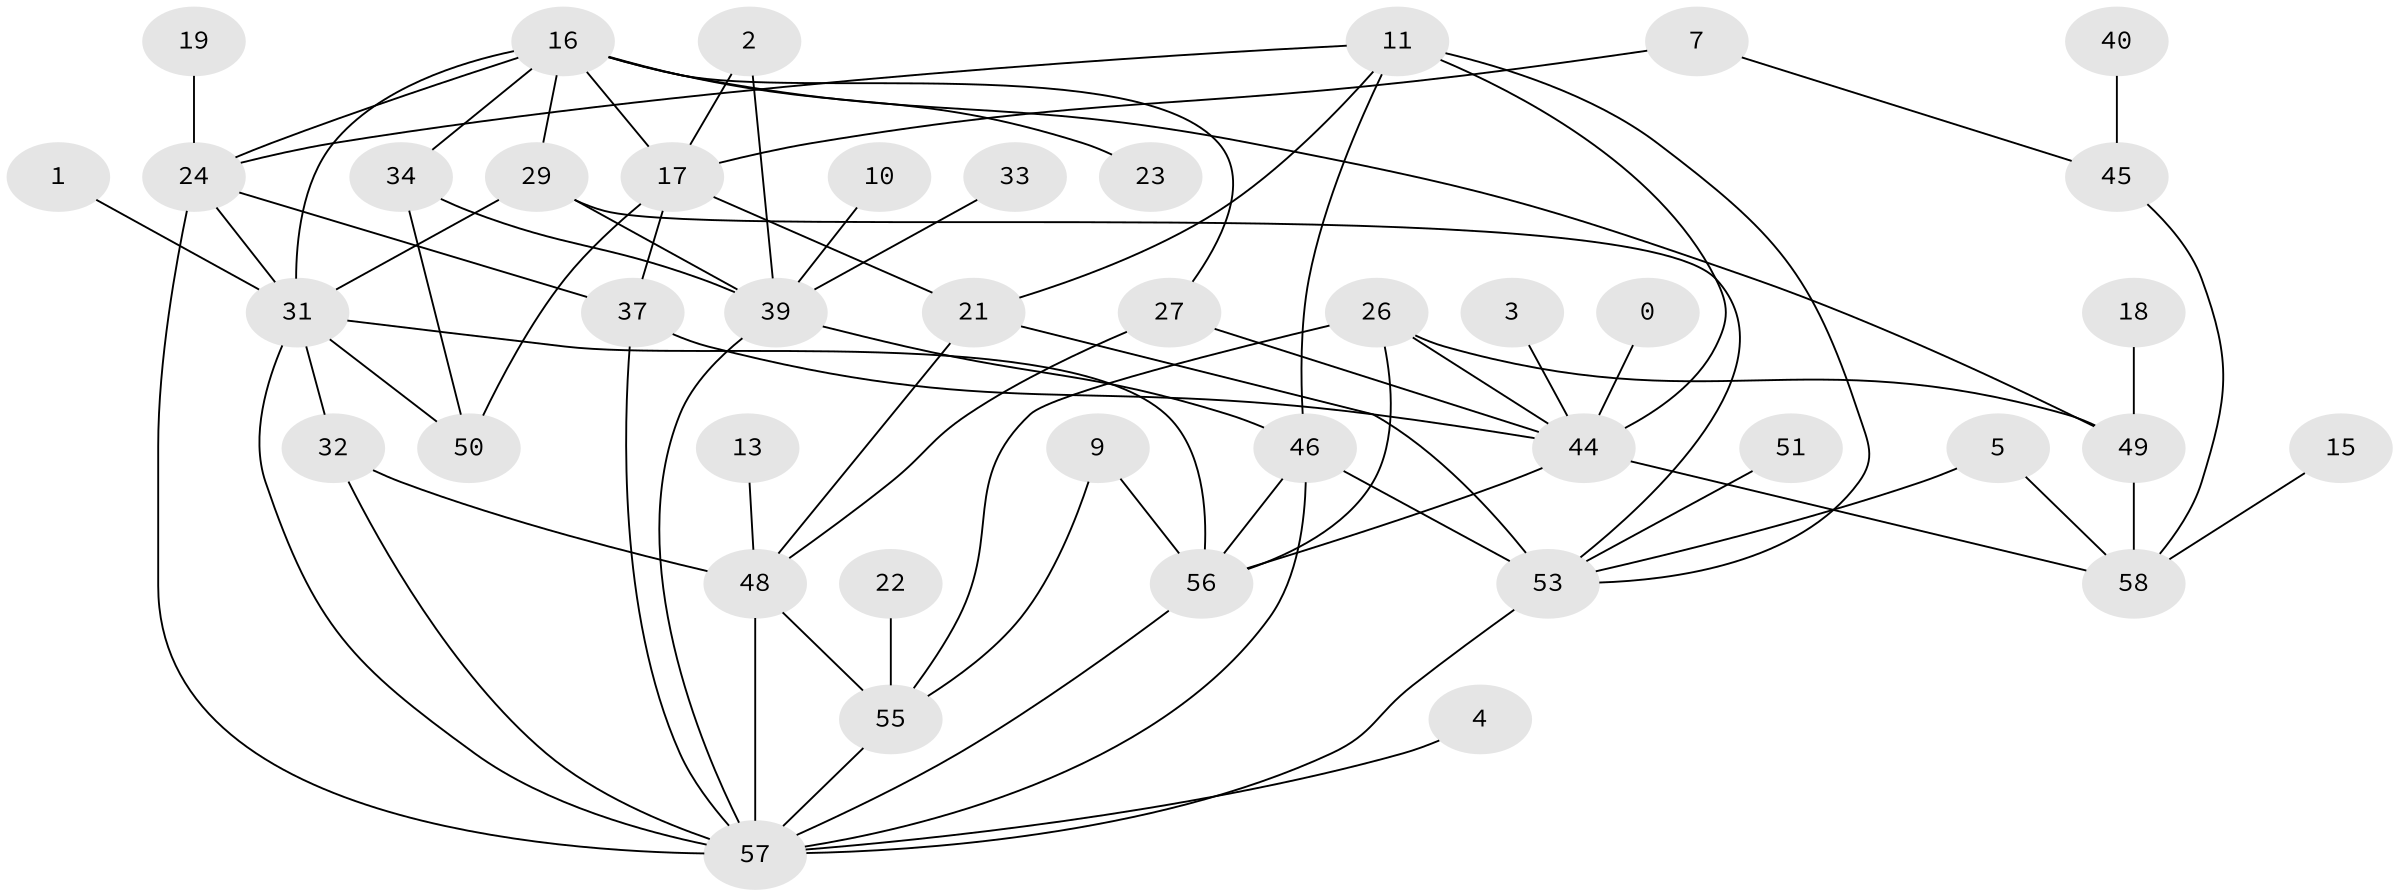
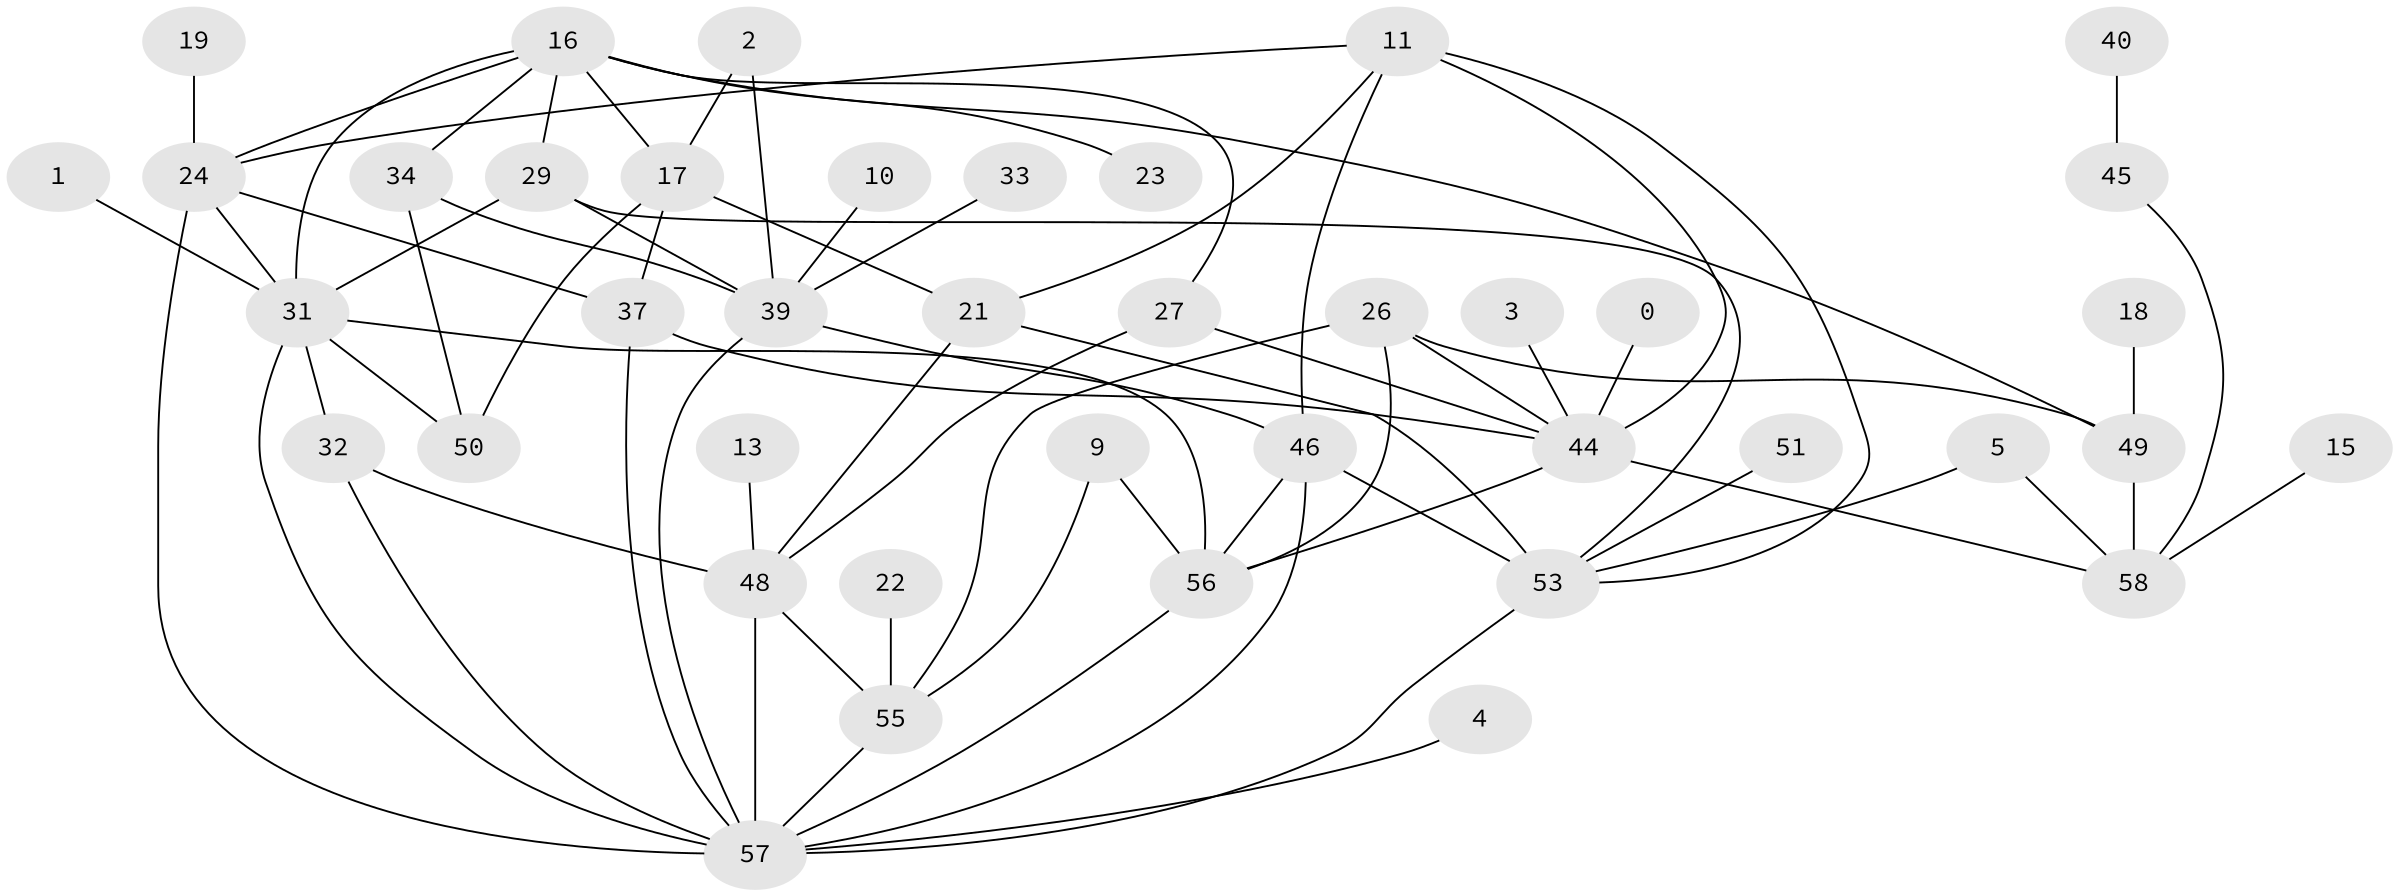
(1697, 41) -> none
